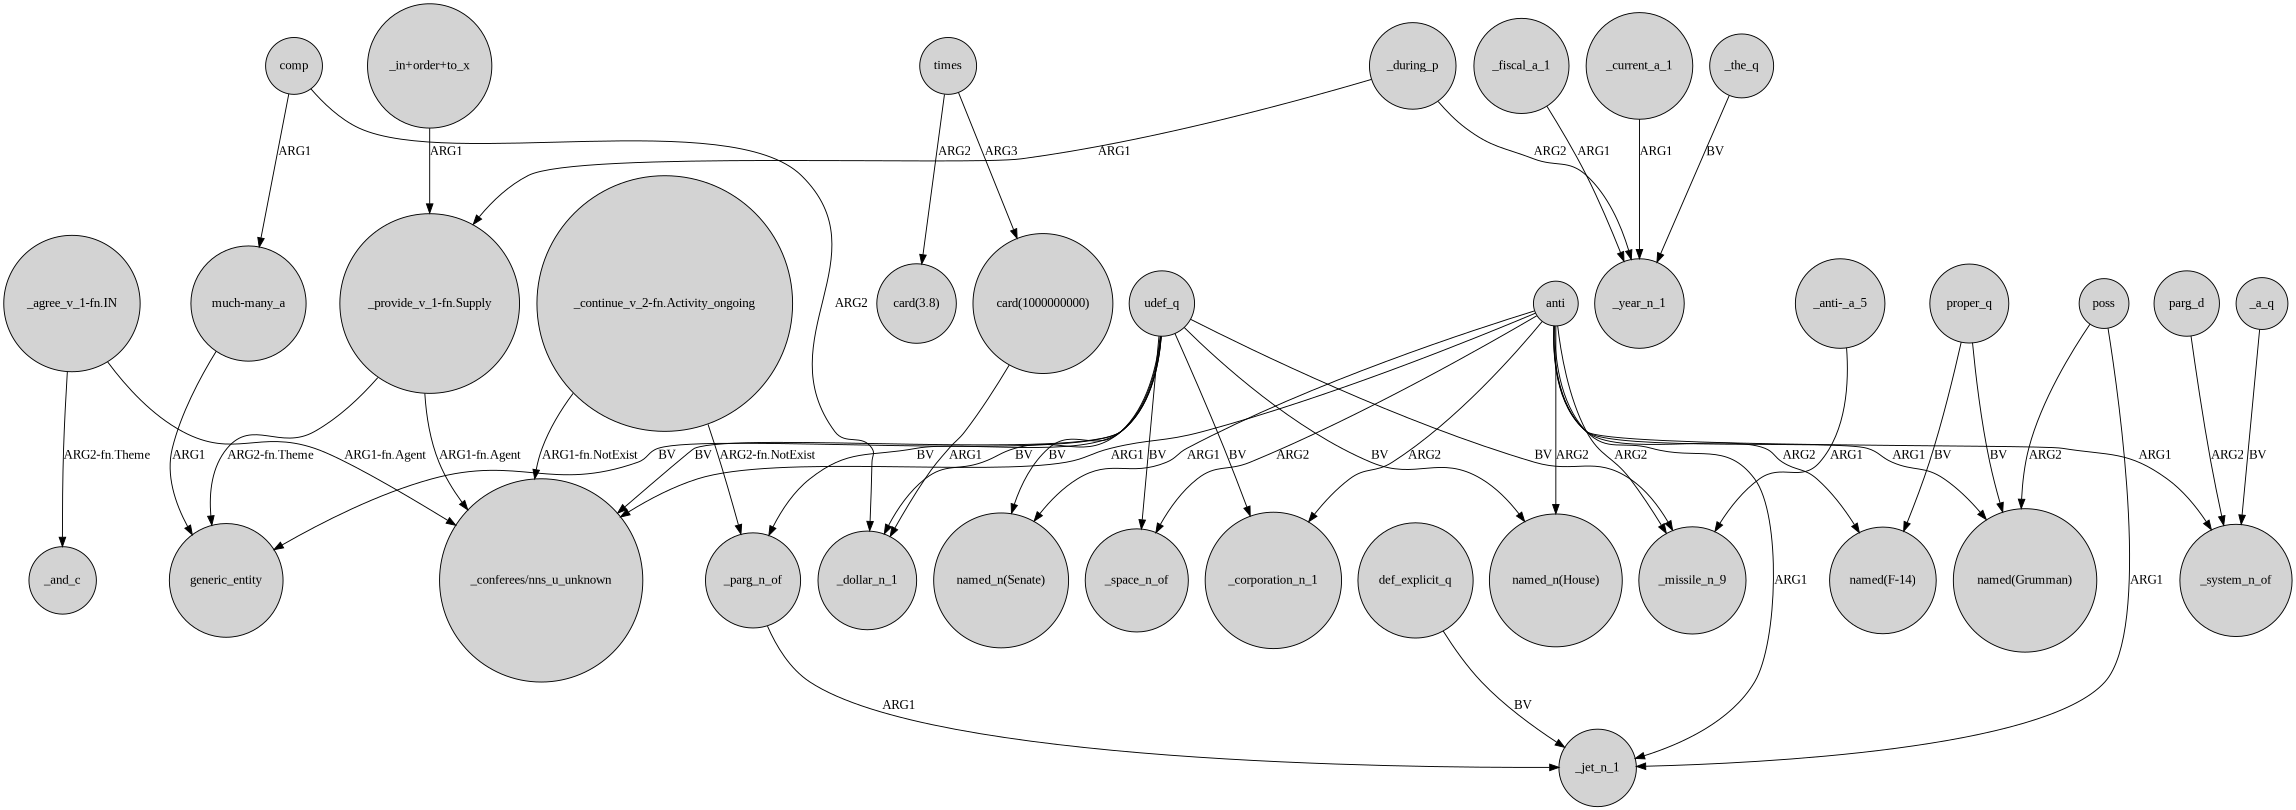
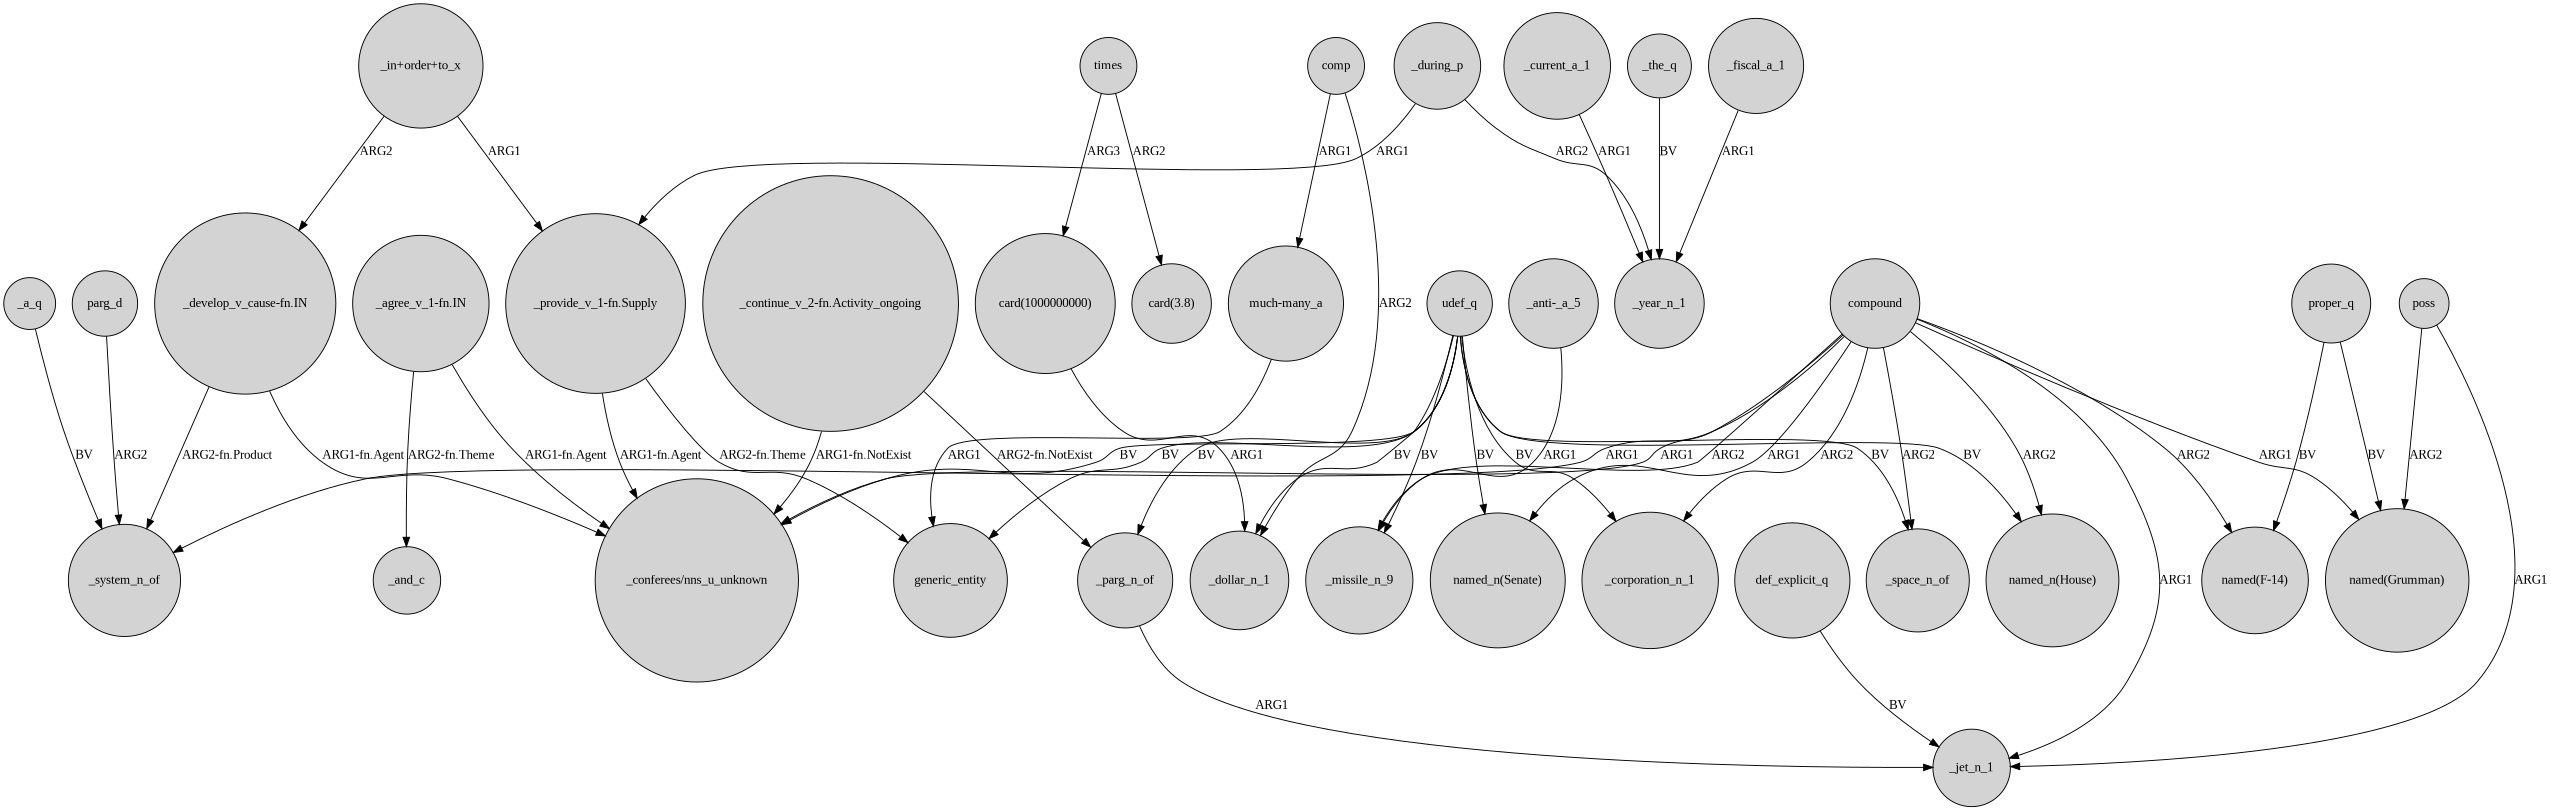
none -> (245, 304)
(1556, 304) -> (1875, 304)
